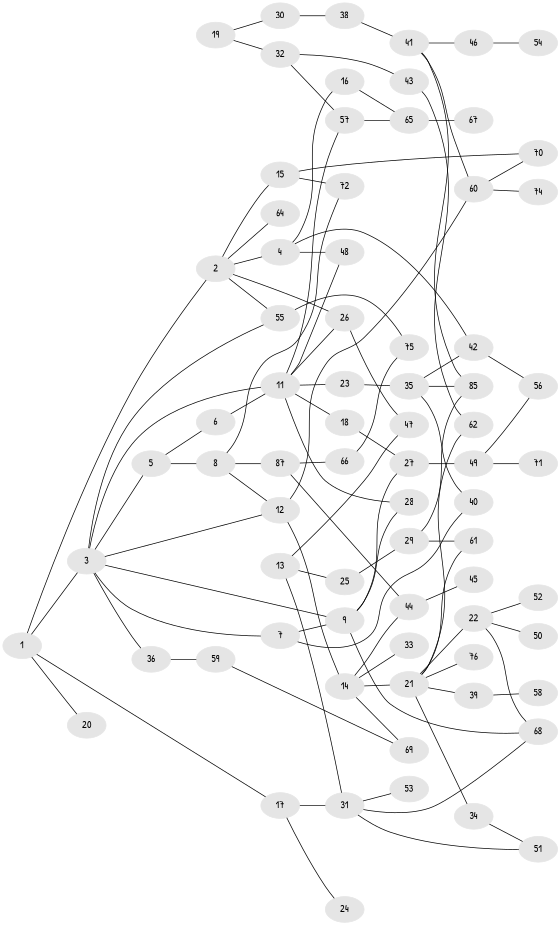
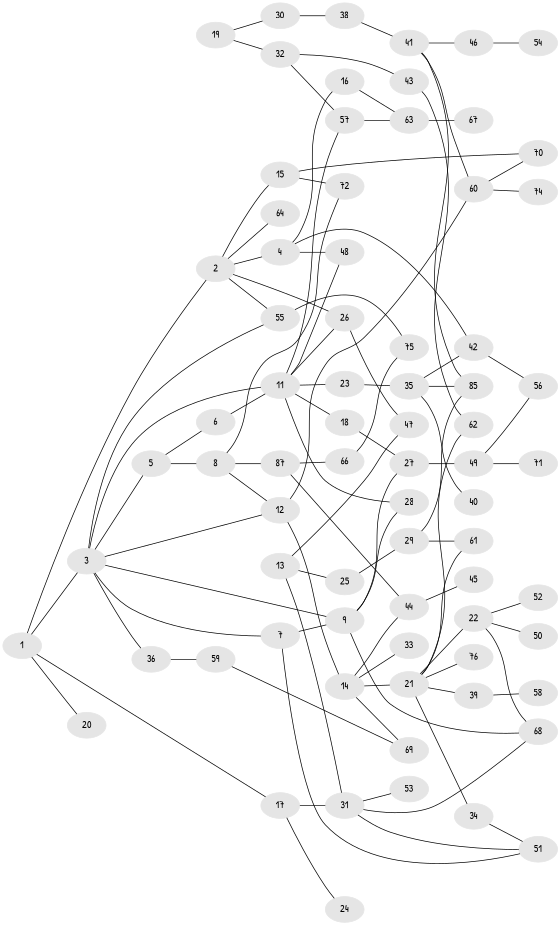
(409, 120) -> (409, 120)
(384, 597) -> (334, 832)
